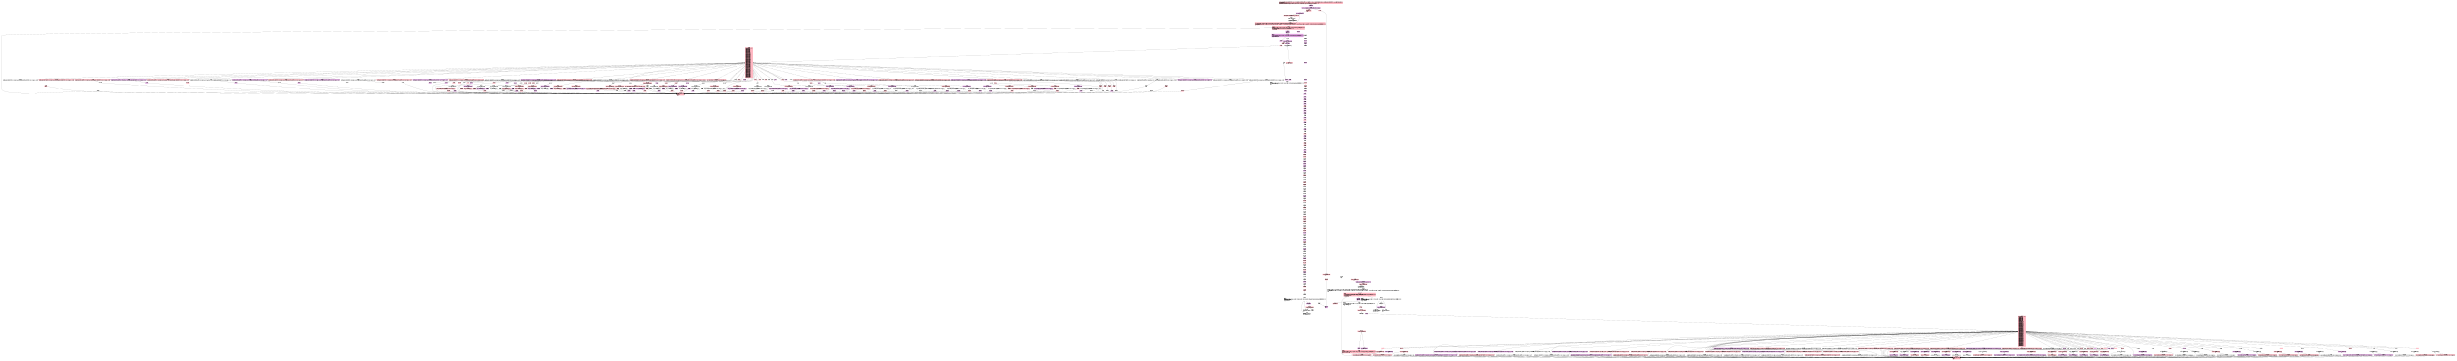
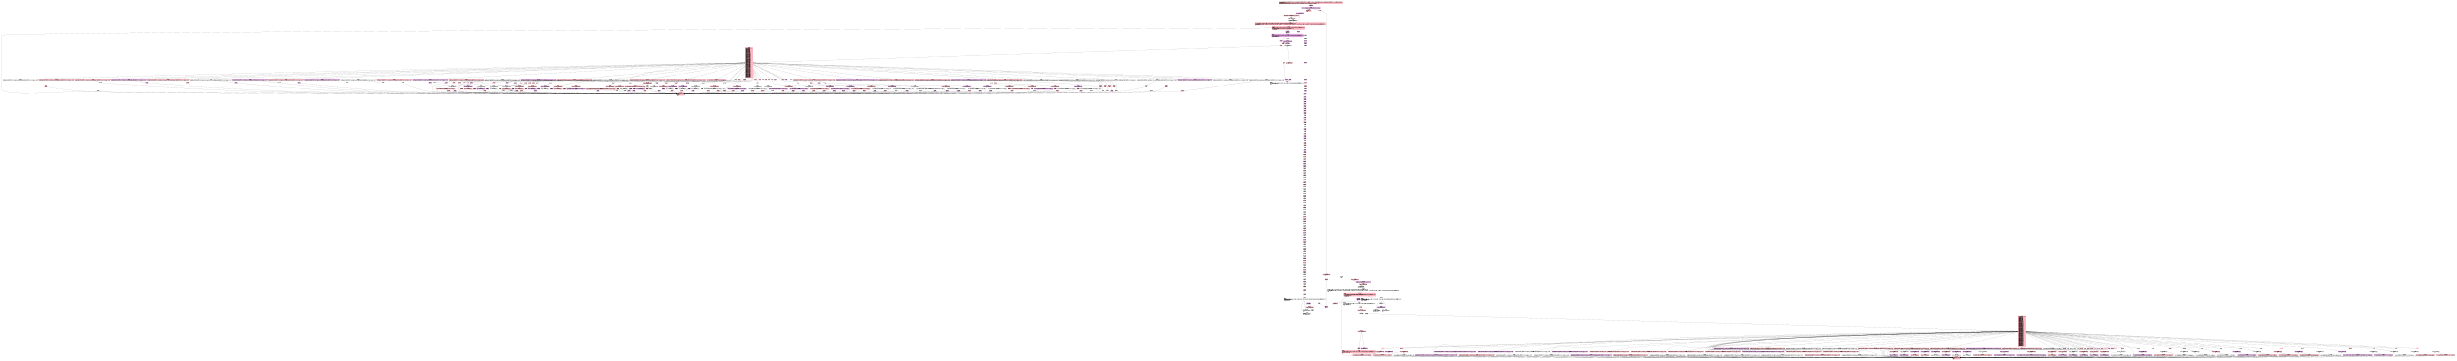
(657, 89) -> none
